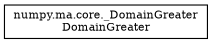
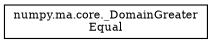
(106, 22) -> (106, 22)
